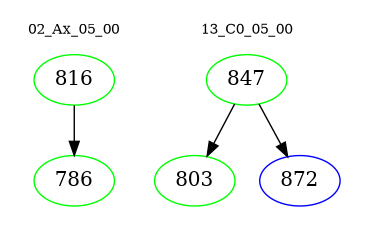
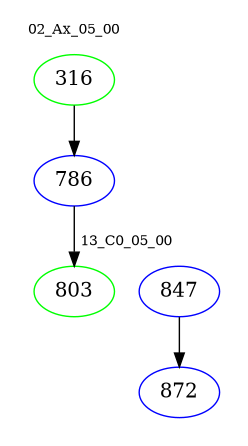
(74, 80) -> (74, 80)
(247, 80) -> (179, 291)
(224, 124) -> (74, 237)
(74, 181) -> (74, 181)
